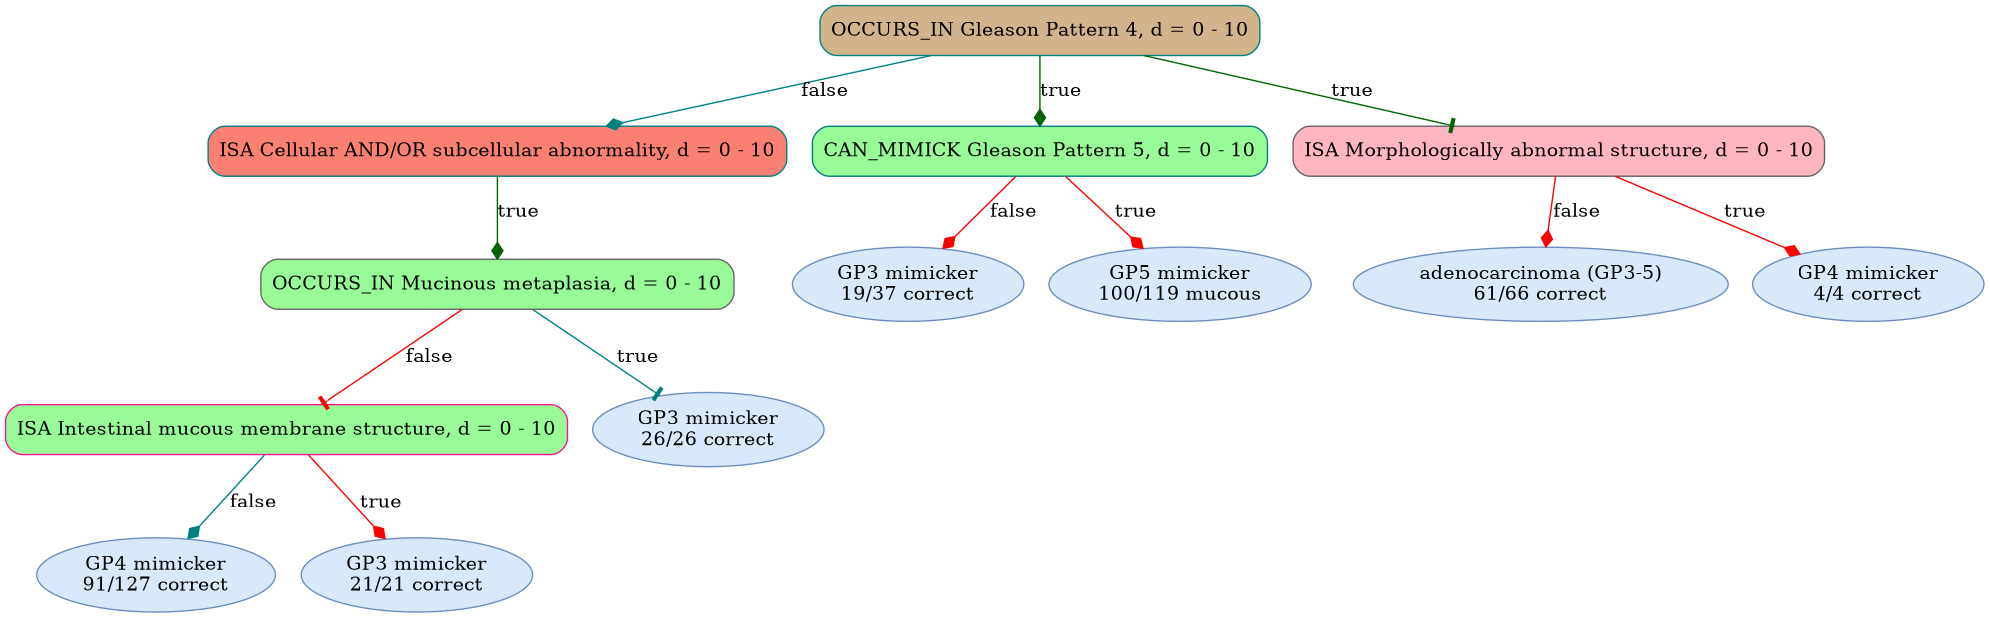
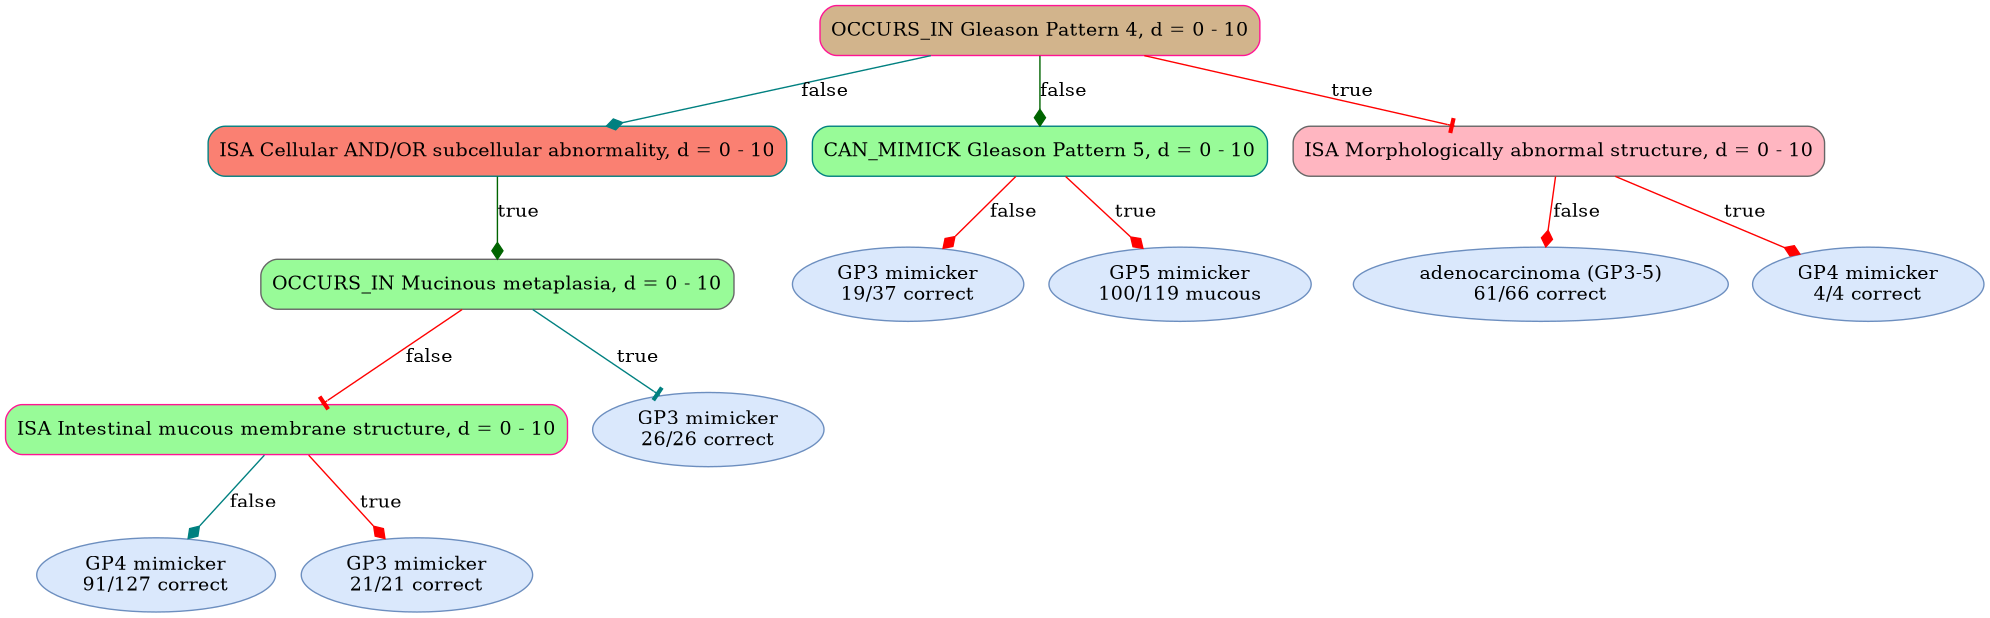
(1040, 31) -> (1040, 31)
(1296, 90) -> (1296, 90)
(1061, 91) -> (1064, 91)
